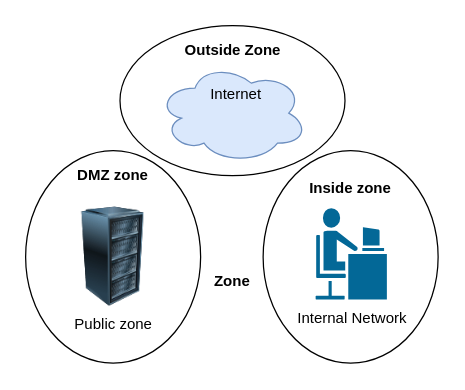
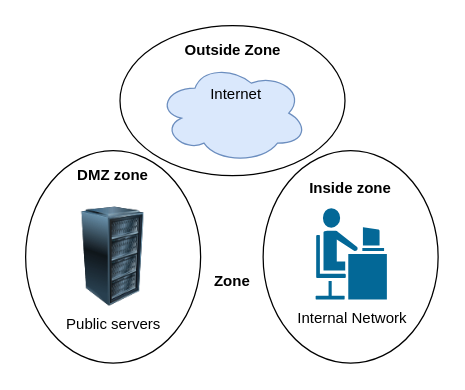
(114, 325) -> (114, 325)
